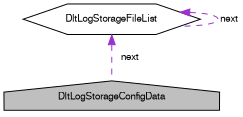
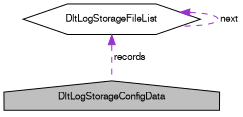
(129, 58) -> (129, 58)
